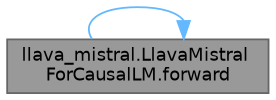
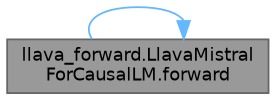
(138, 66) -> (138, 66)
